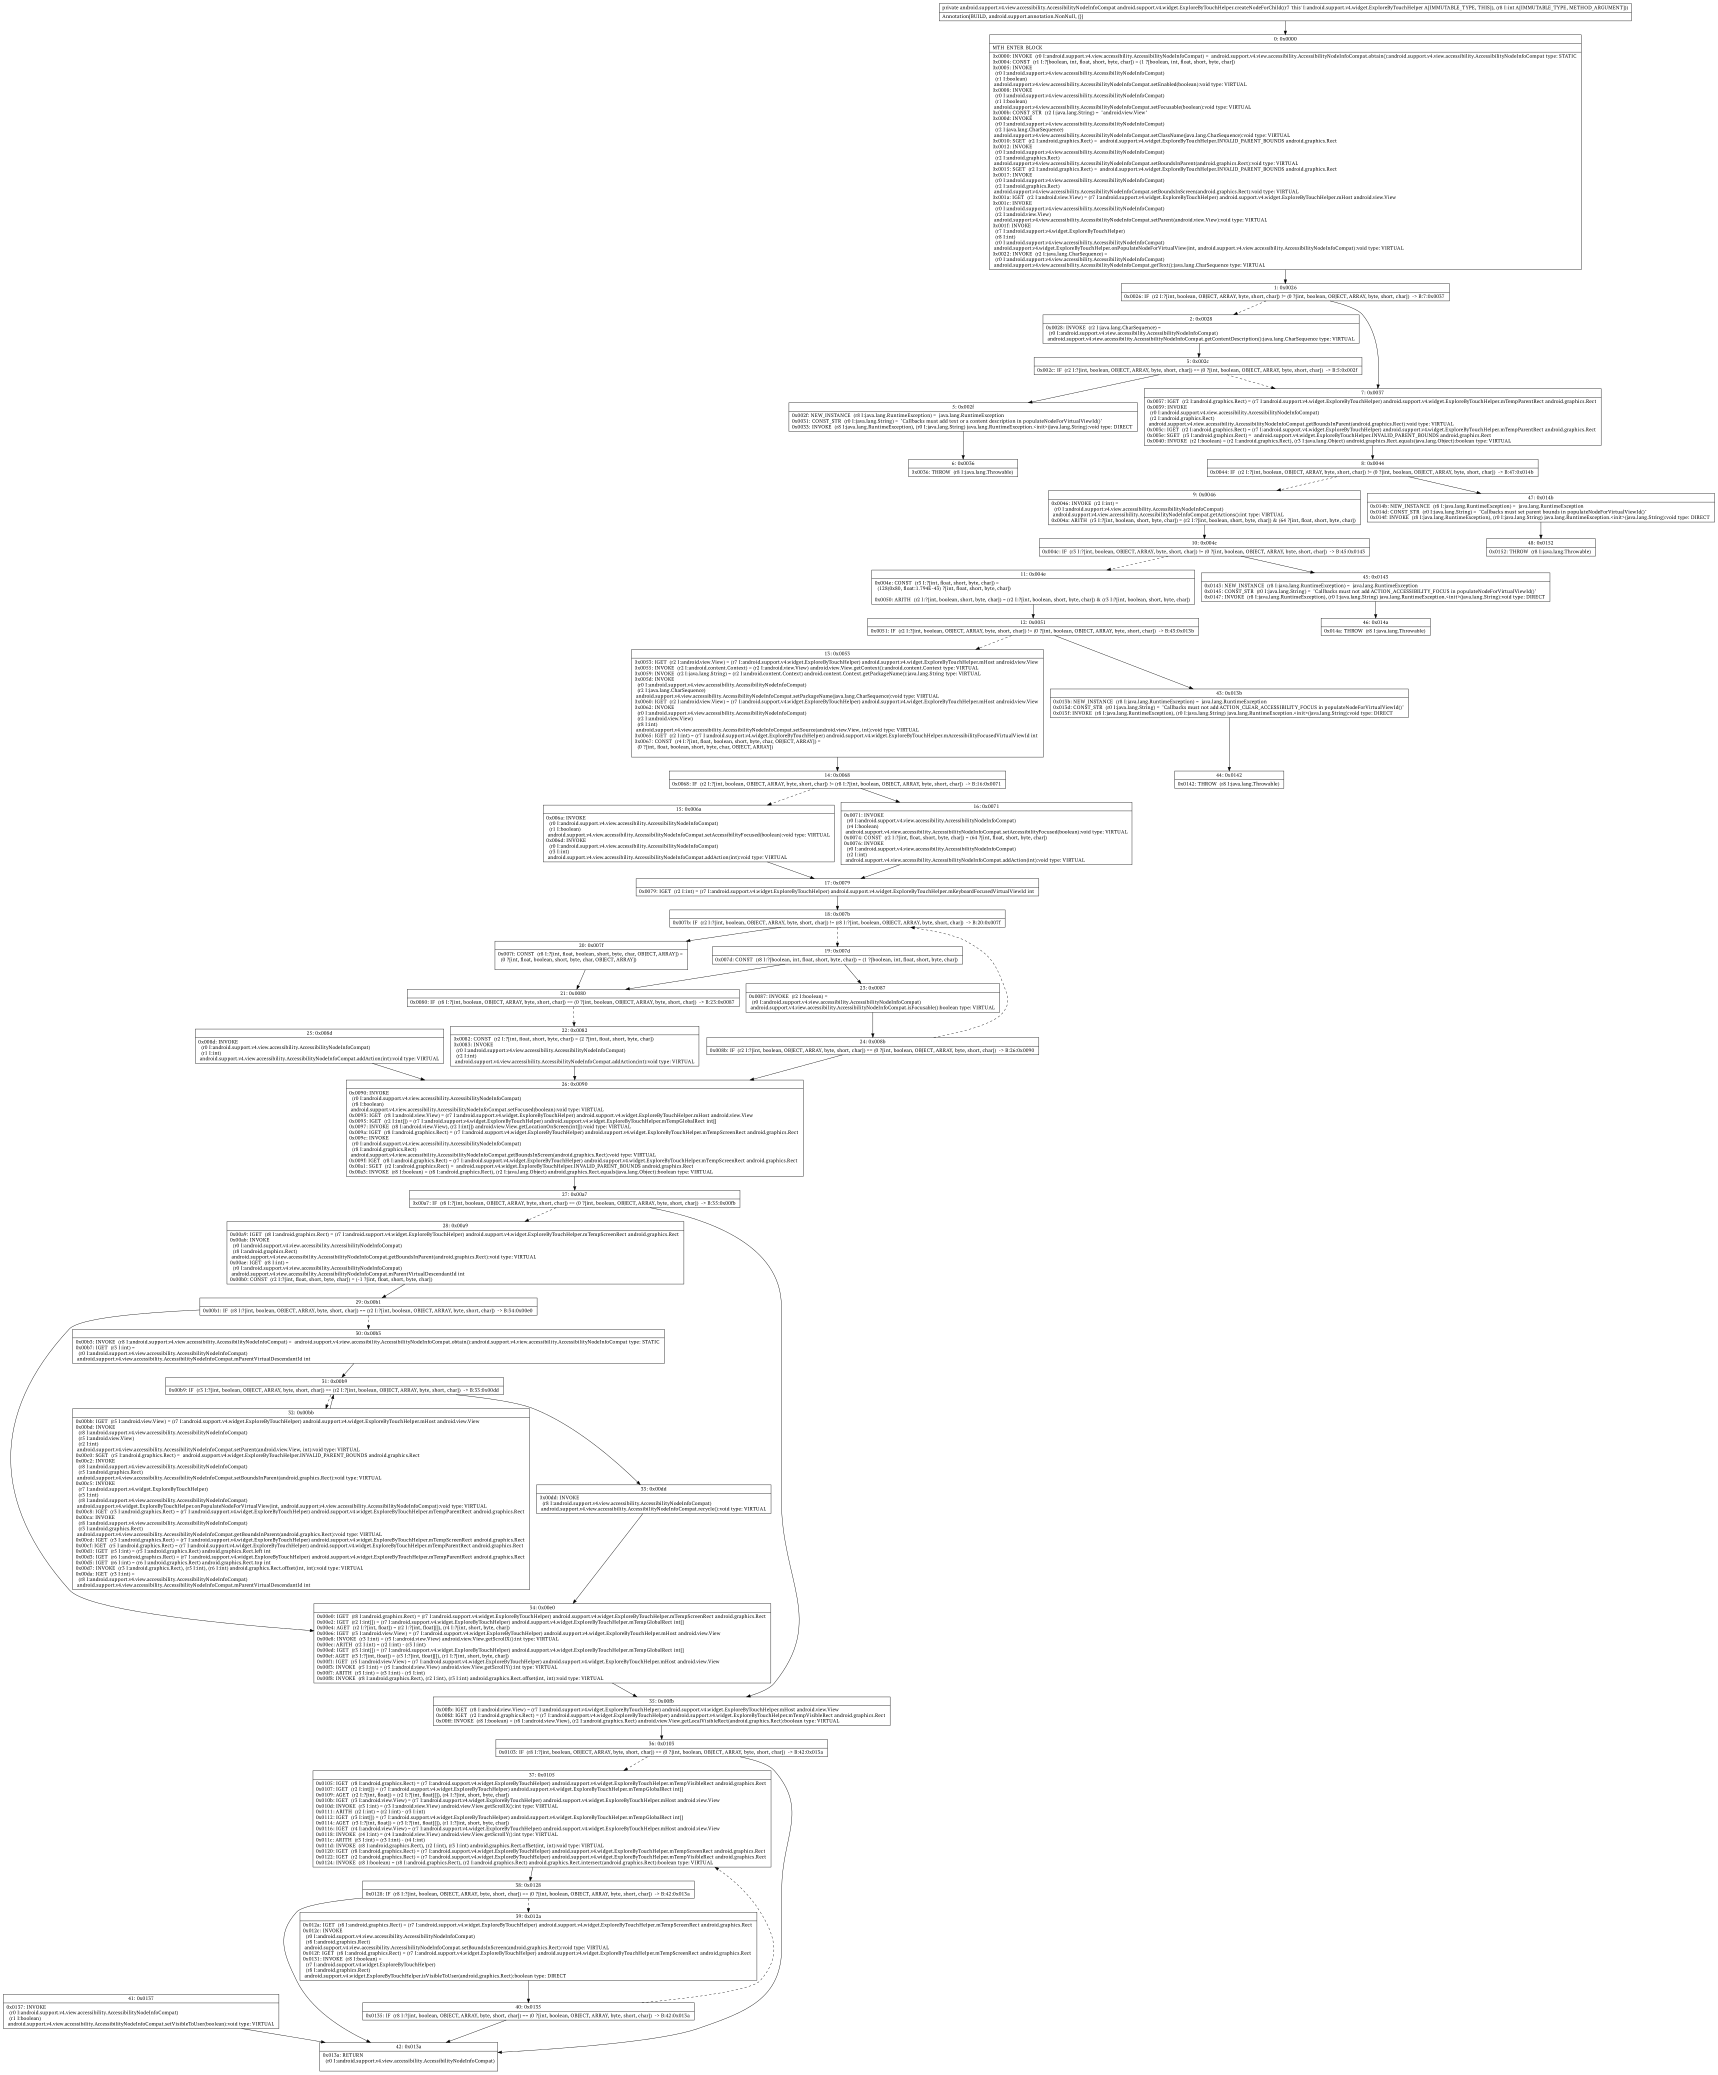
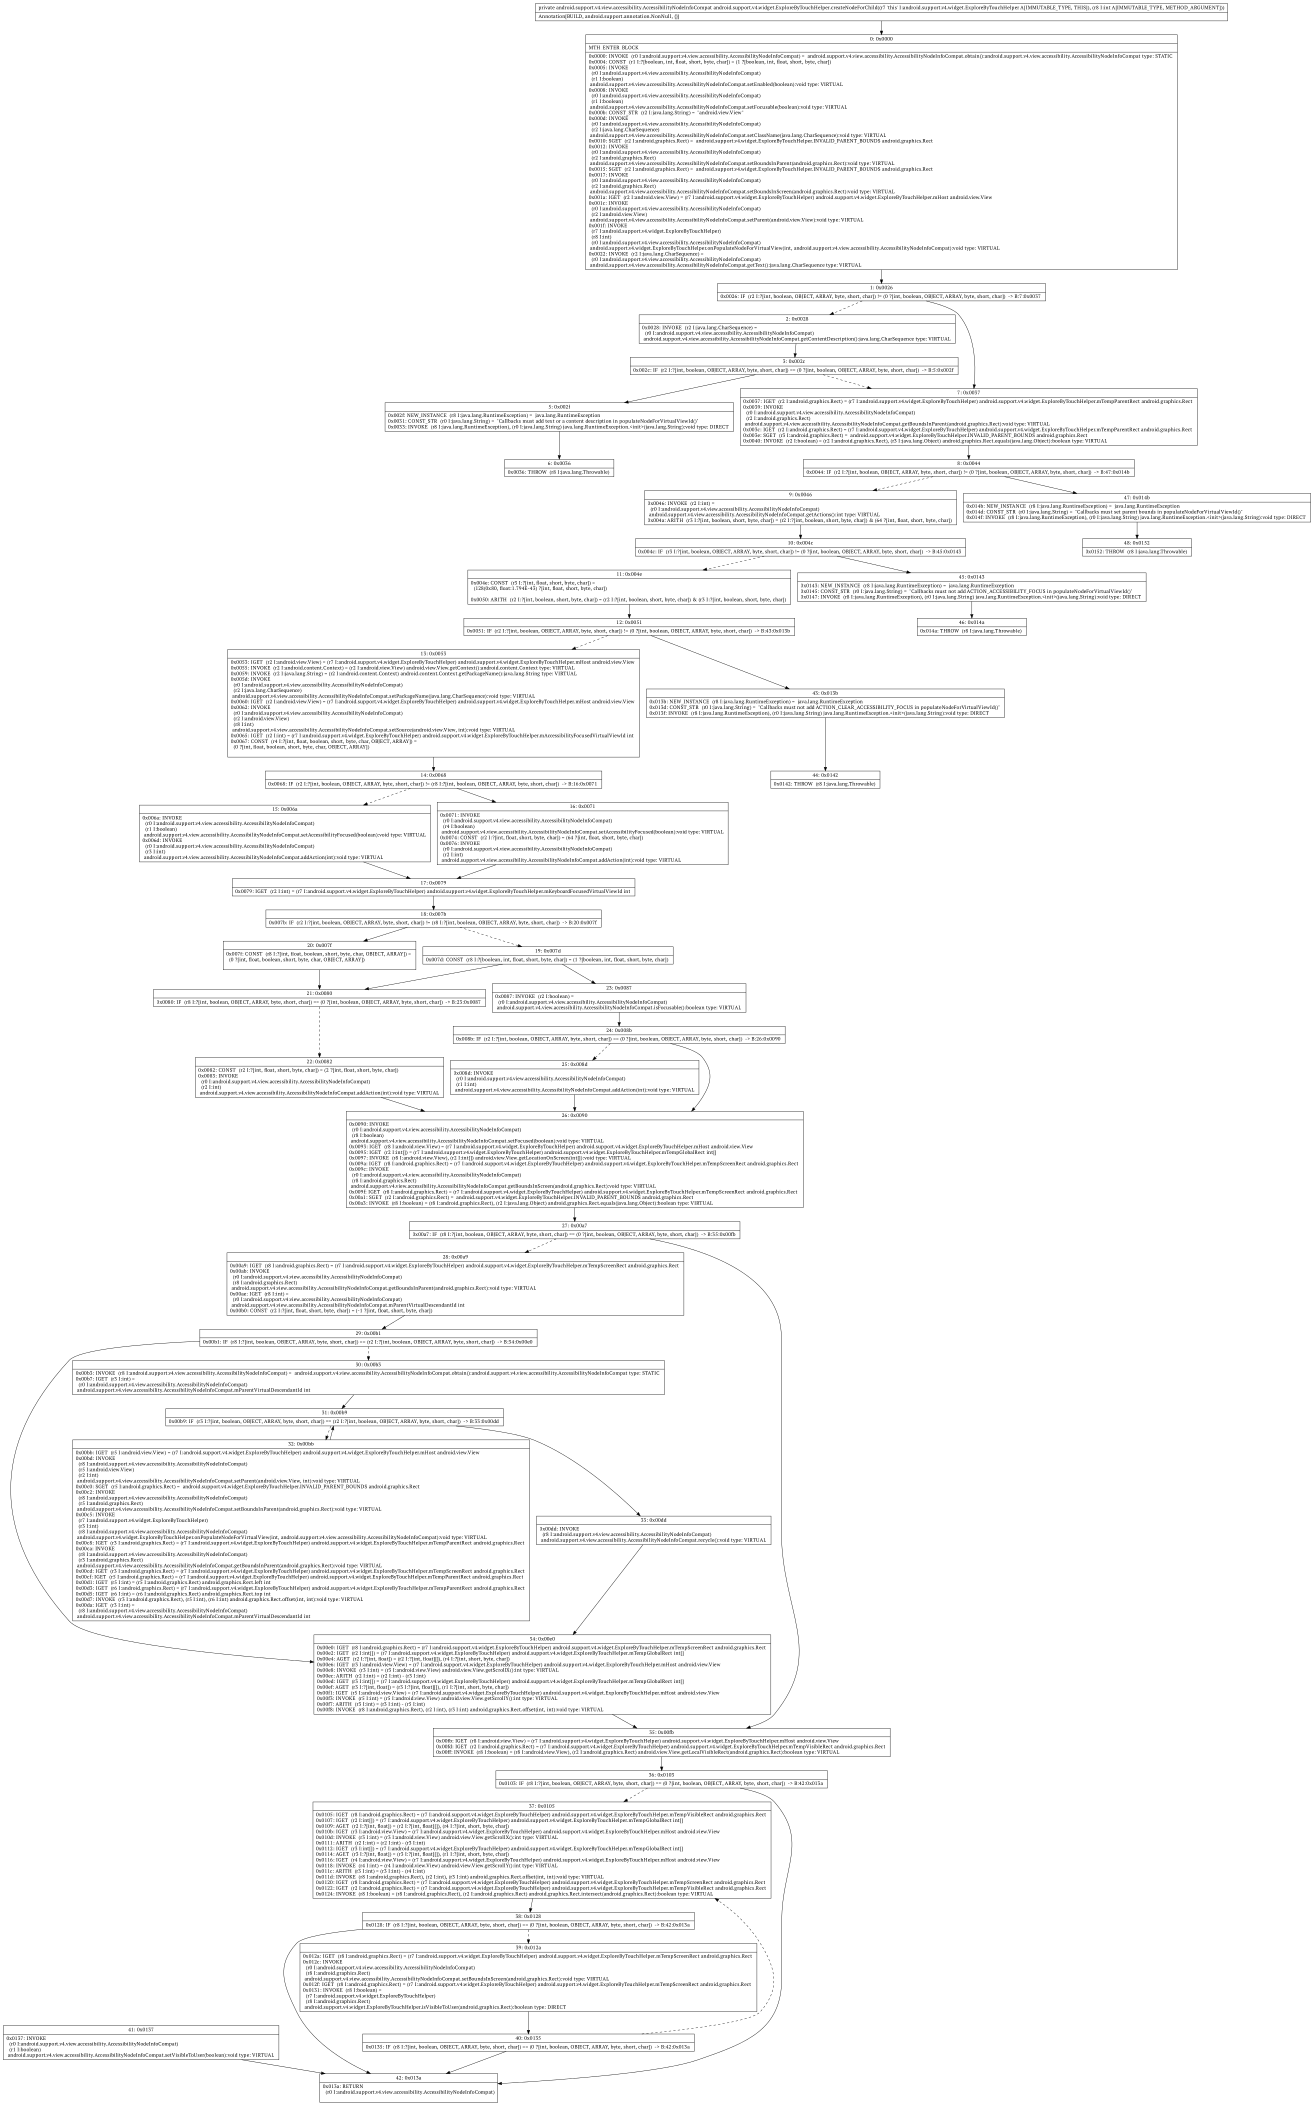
(1002, 981) -> (603, 1051)
